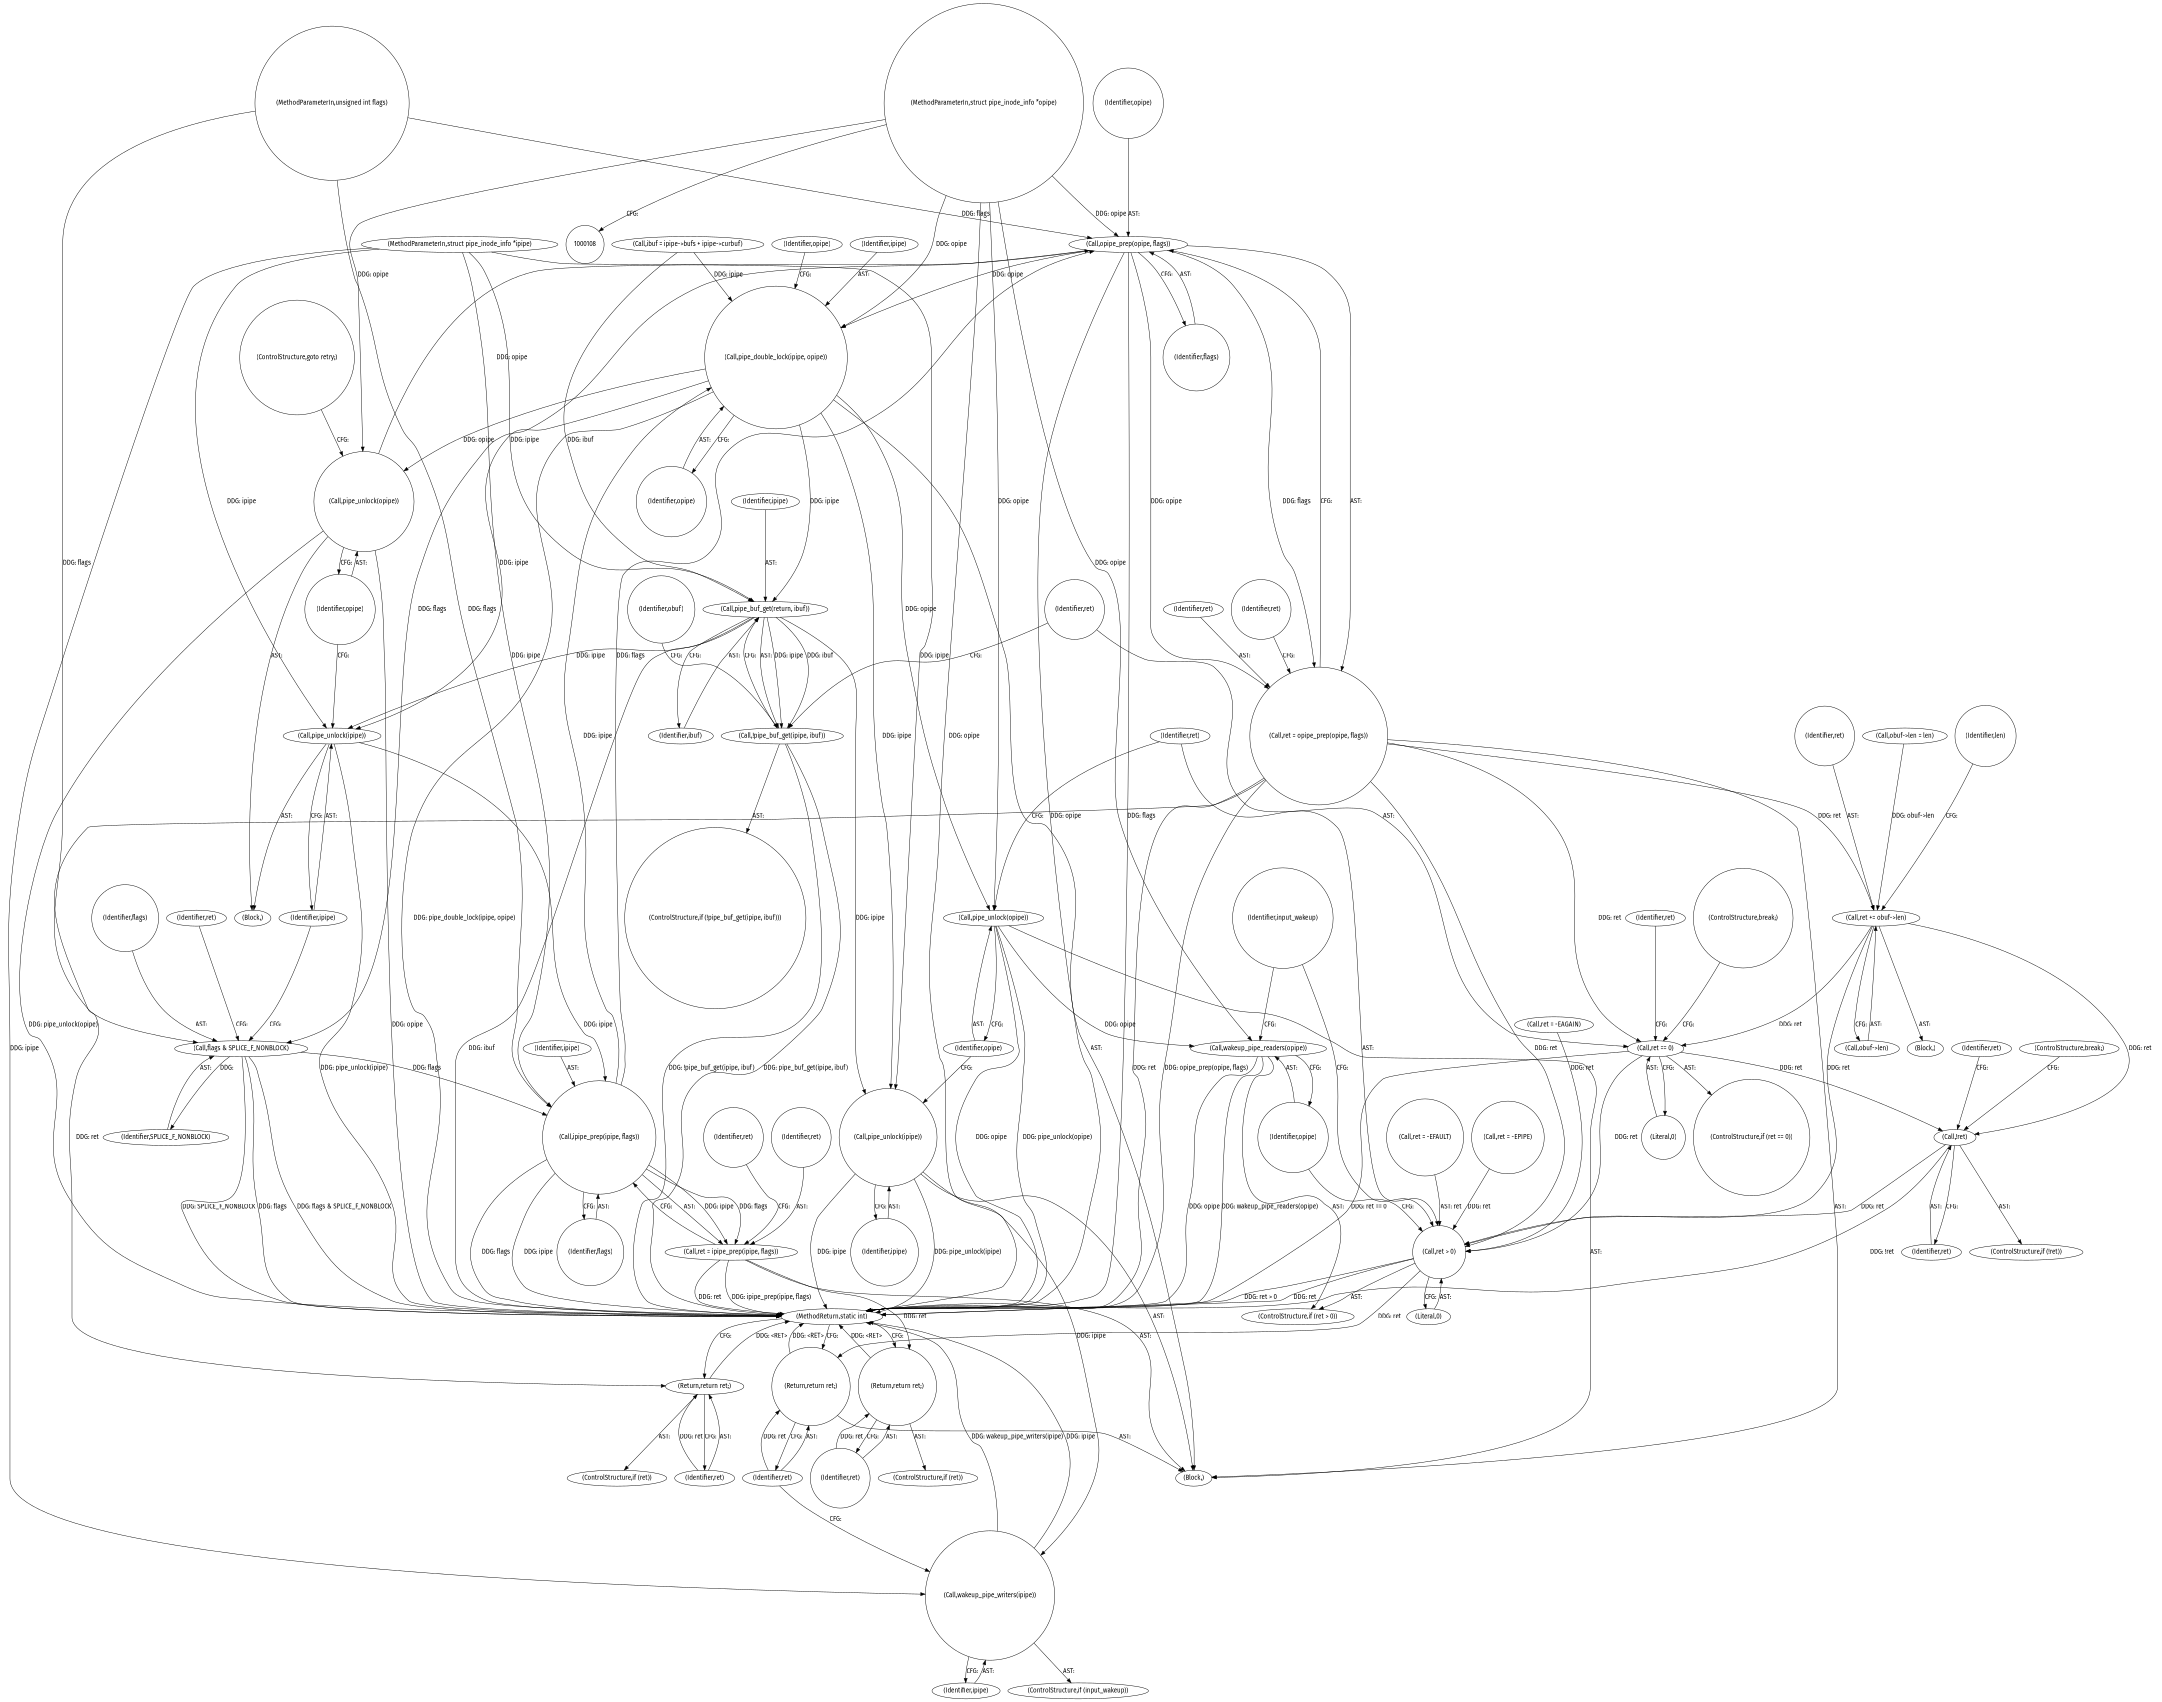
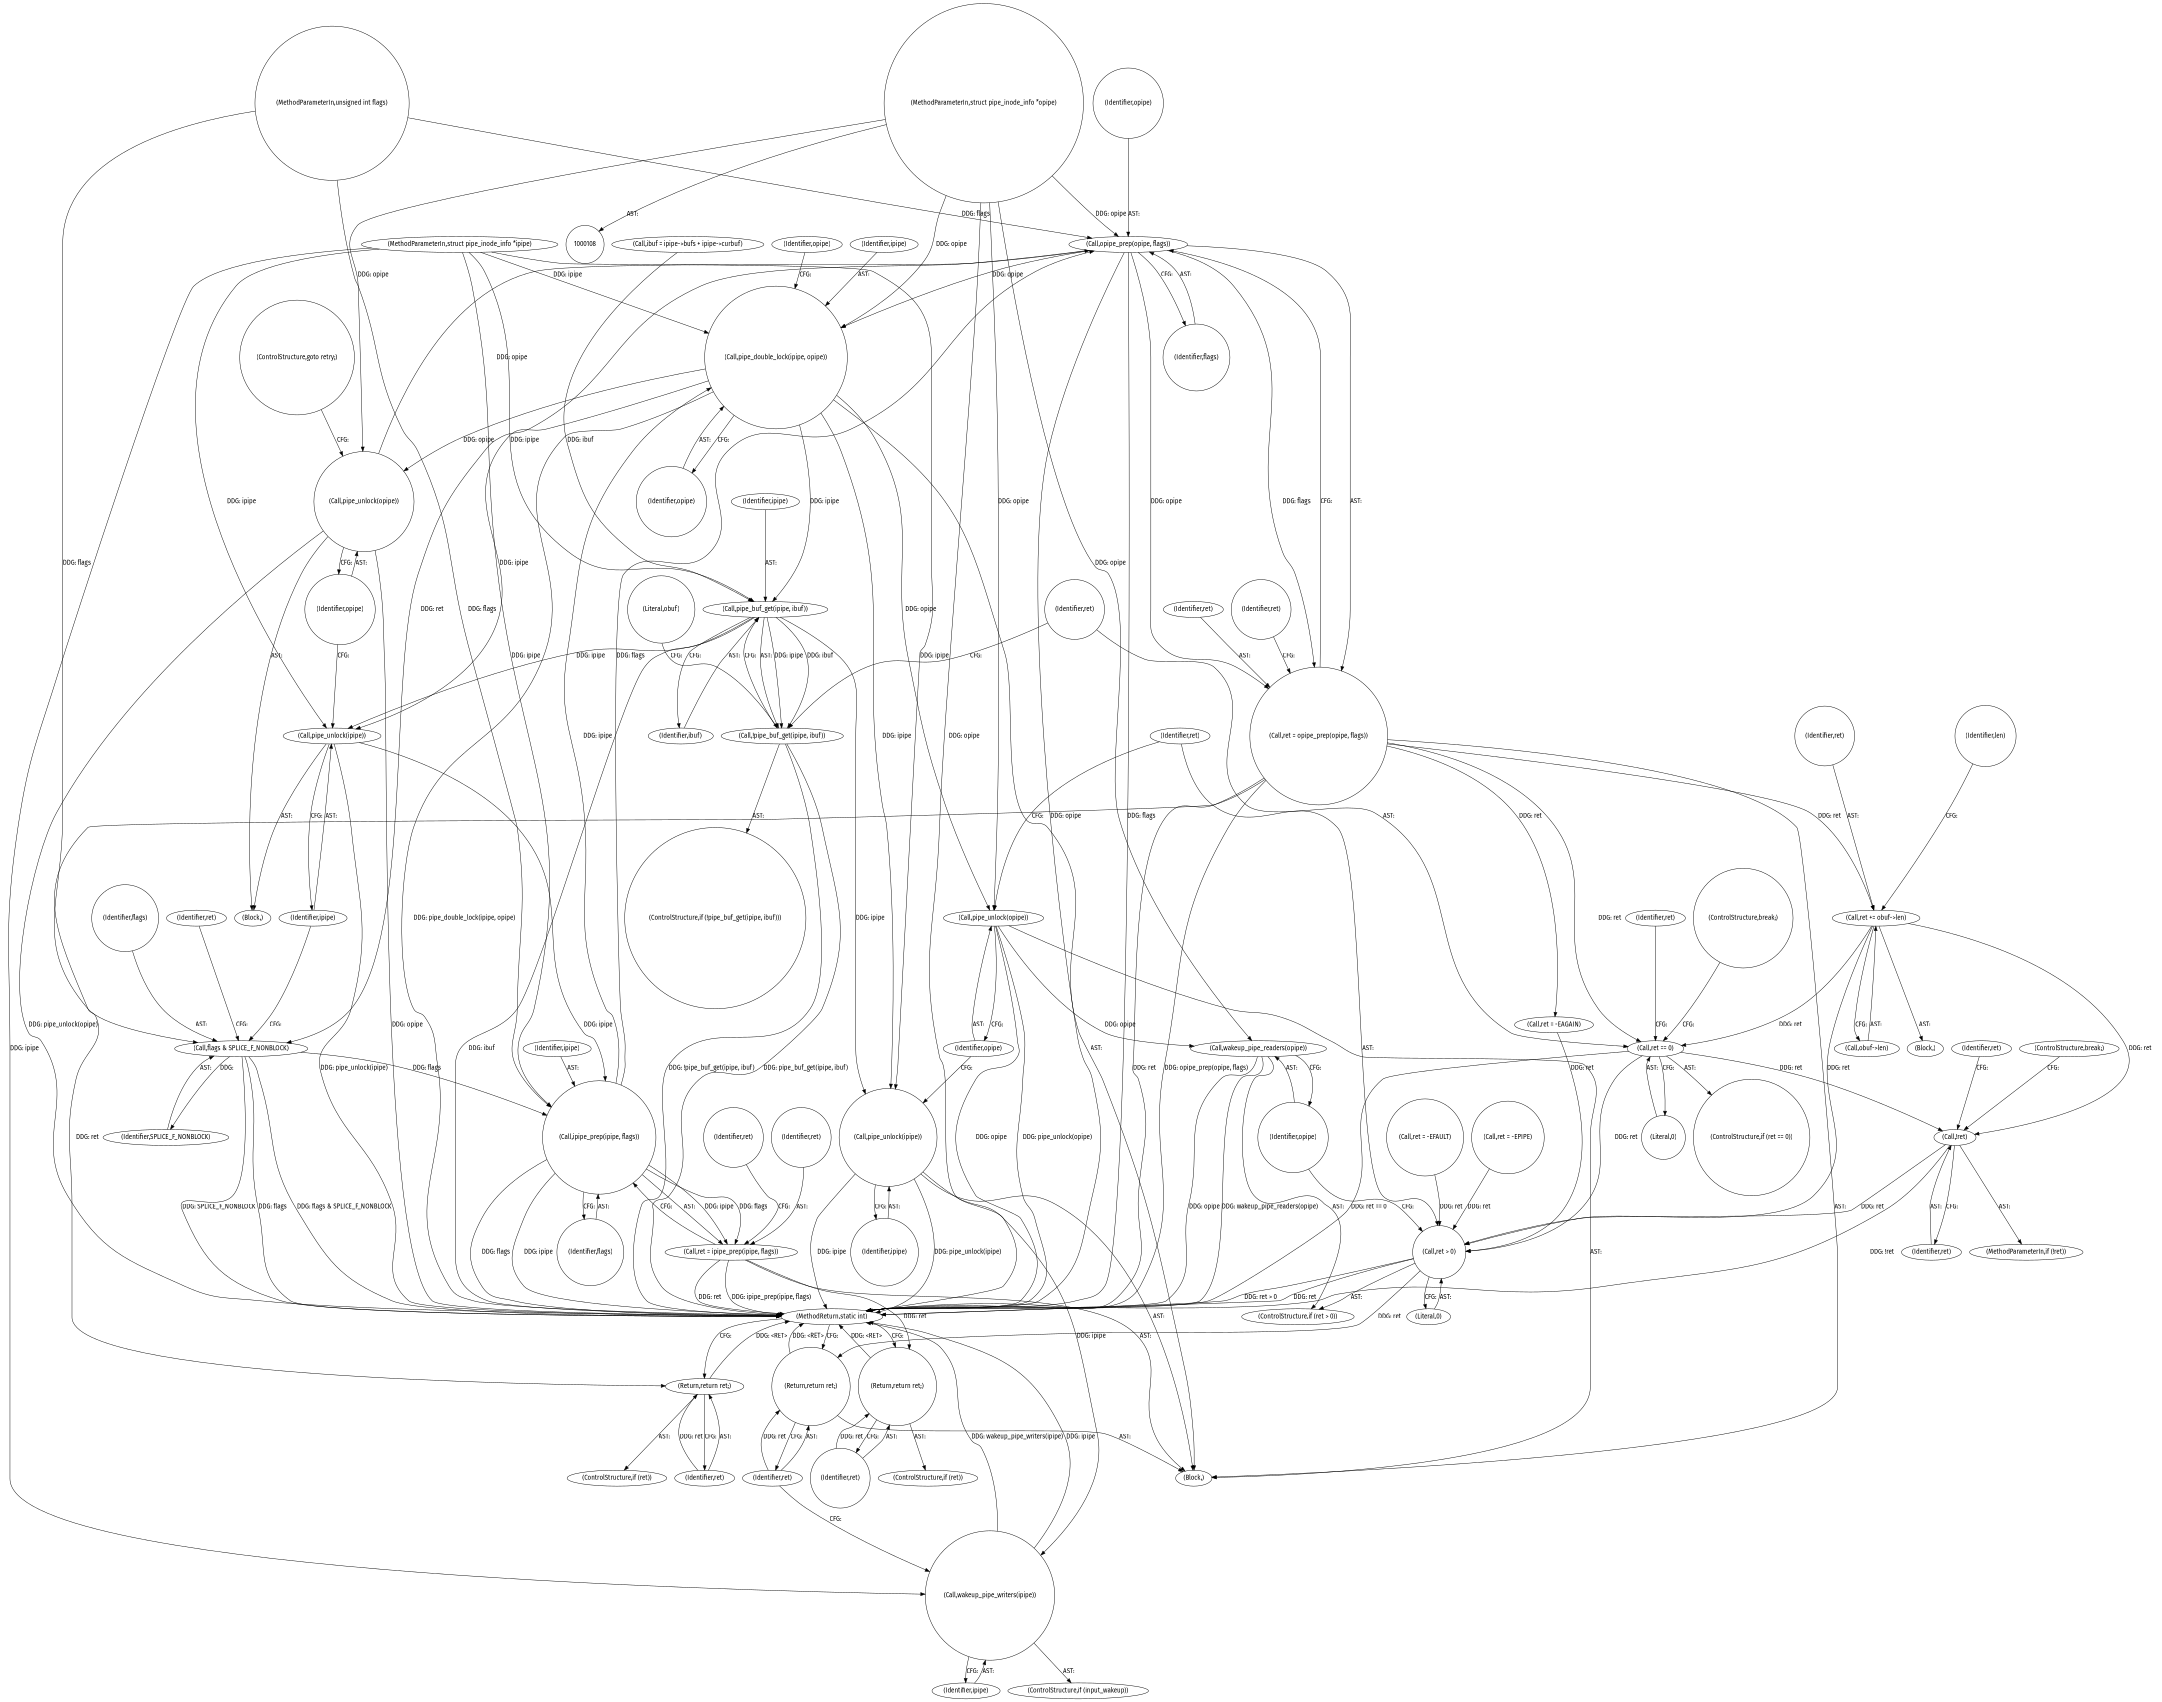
(633, 214) -> (633, 214)
(712, 275) -> (592, 292)
(432, 609) -> (432, 609)
(661, 609) -> (661, 609)
(765, 609) -> (765, 609)
(1905, 736) -> none
(1283, 918) -> none
(1510, 1026) -> (1531, 839)
(1451, 1207) -> (1451, 1207)
(2026, 1252) -> (2026, 1252)
